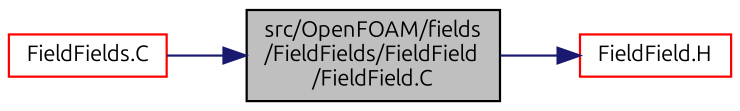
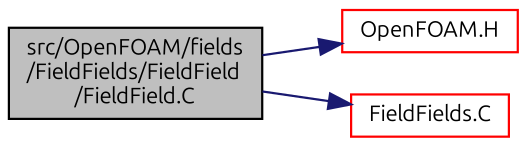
(195, 56) -> (295, 96)
(656, 56) -> (430, 31)
